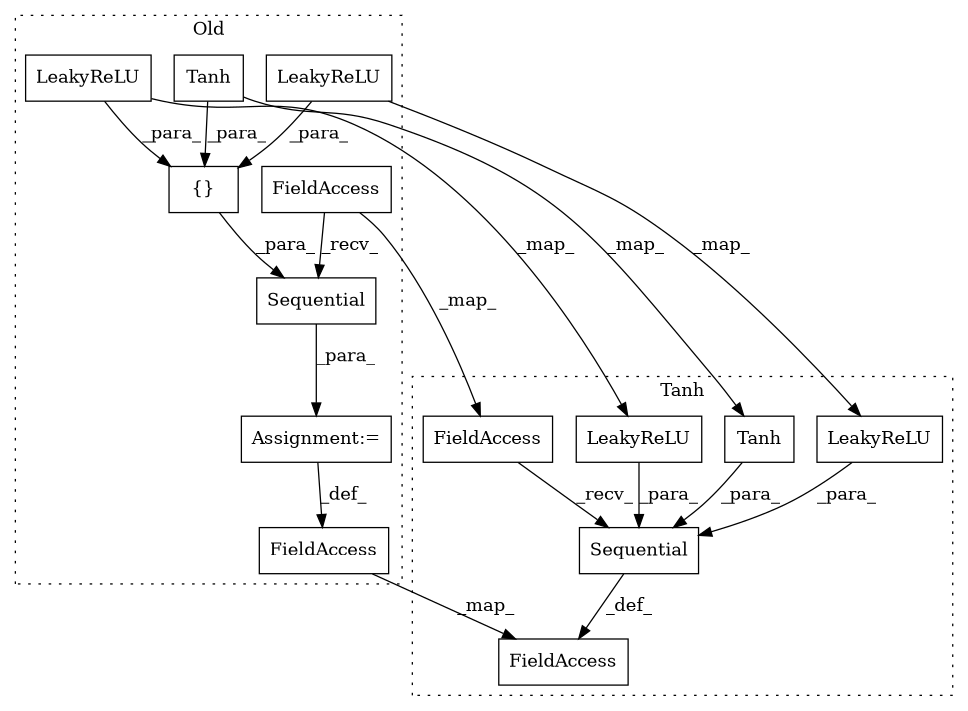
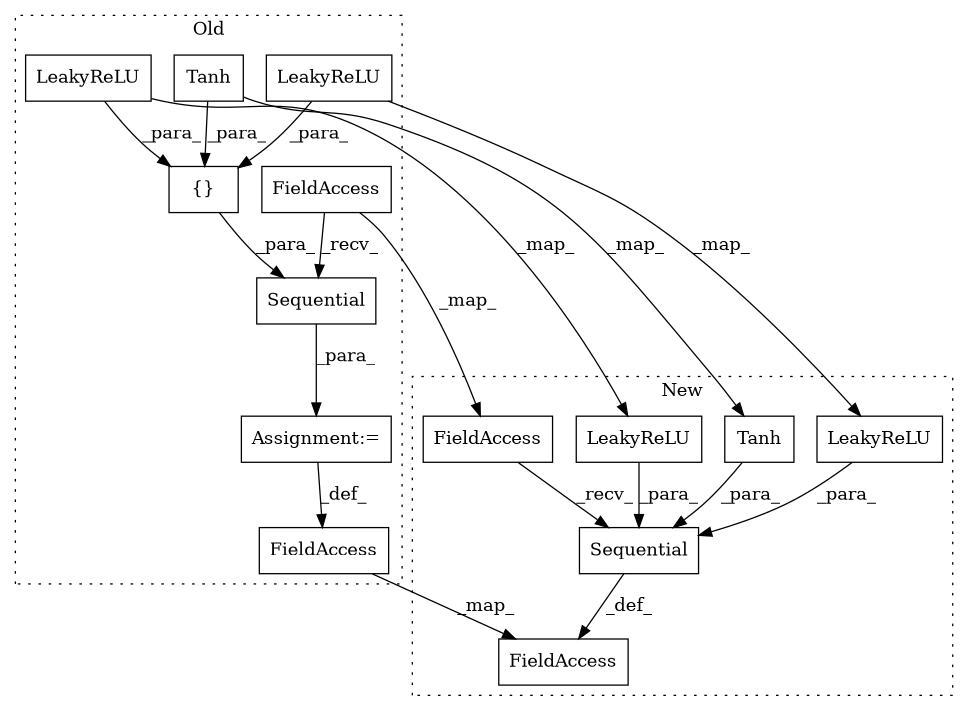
(683, 391) -> (683, 391)
